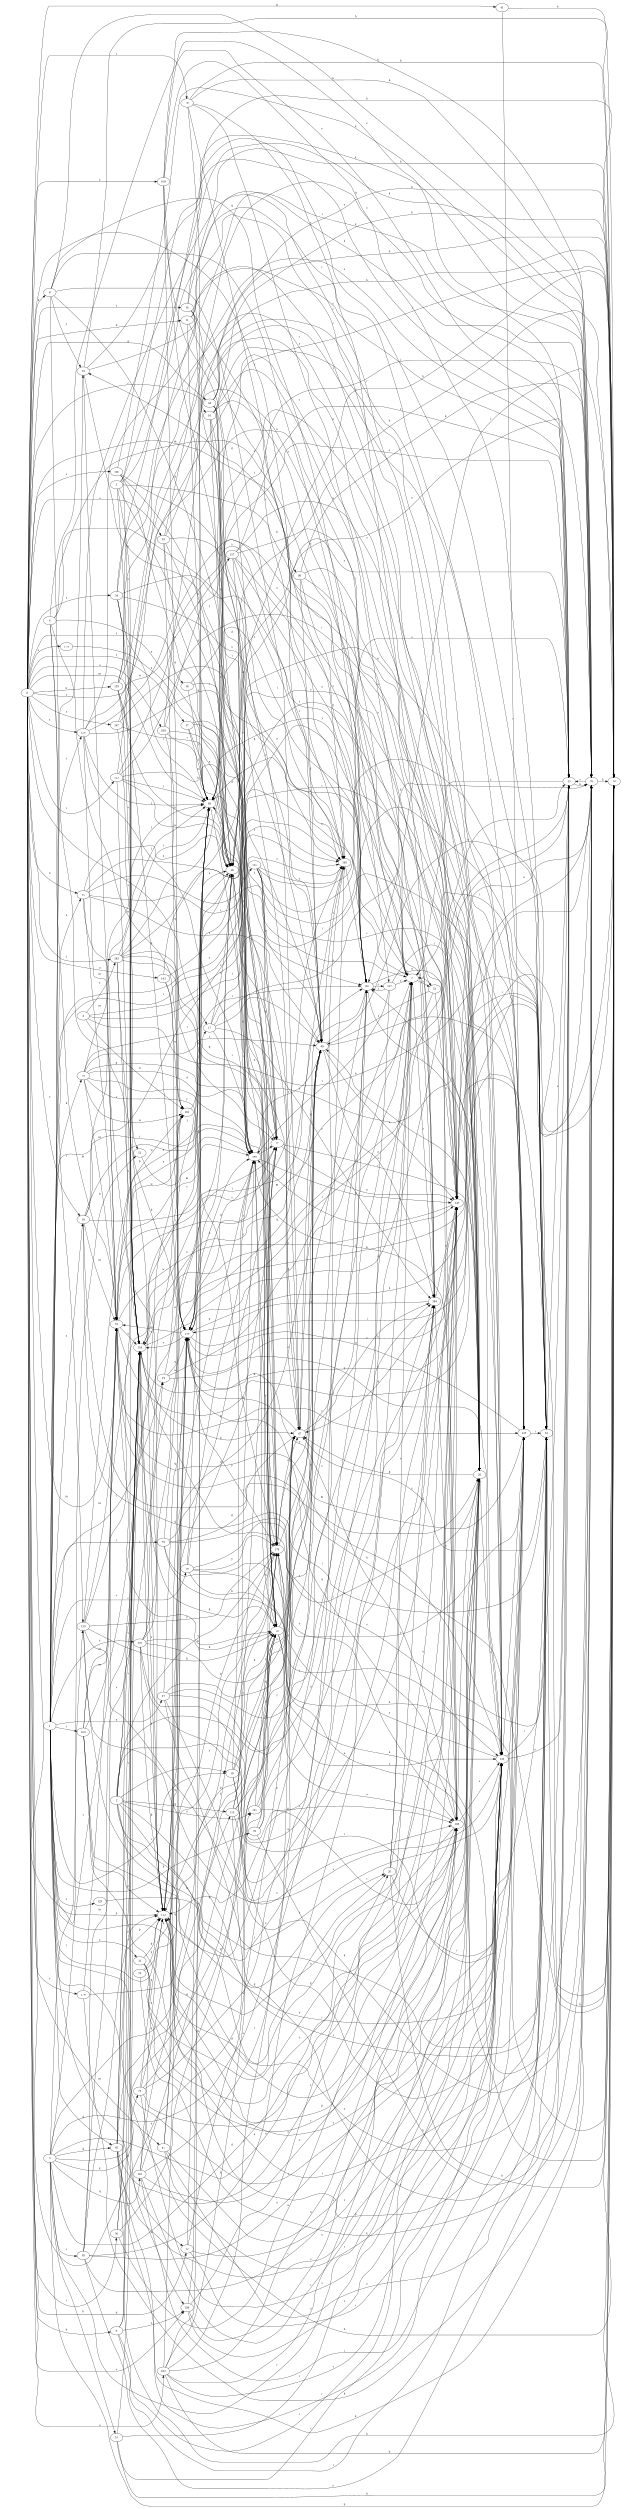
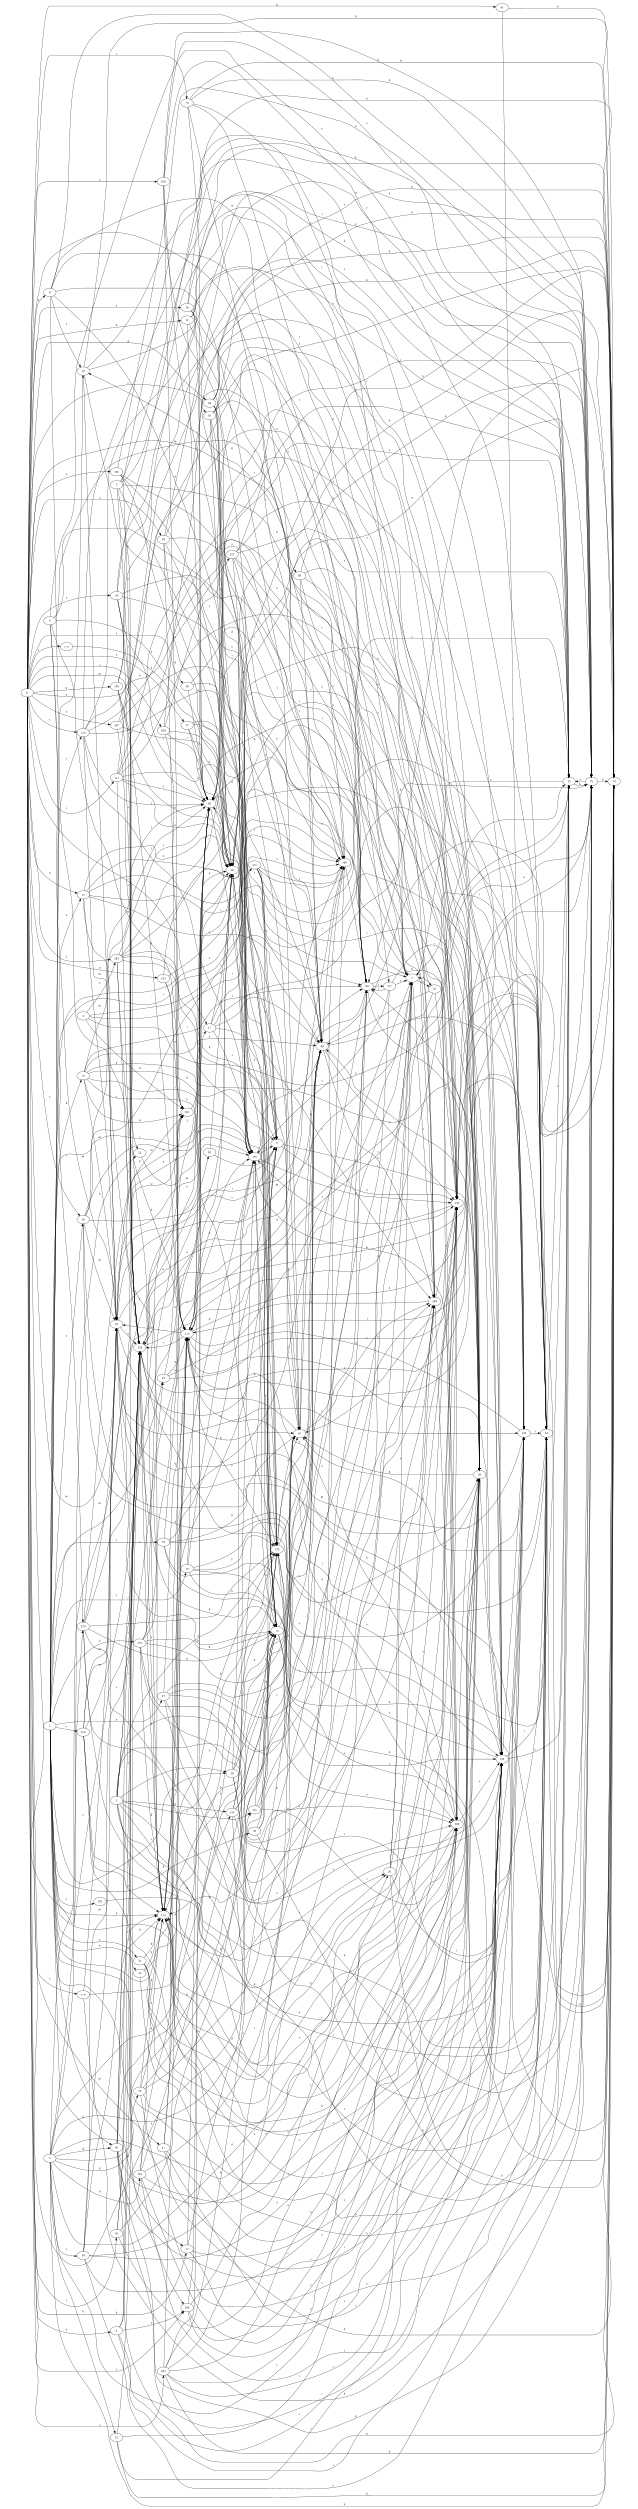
(471, 643) -> (472, 723)
none -> (210, 1152)
(220, 1238) -> none
none -> (65, 1945)
